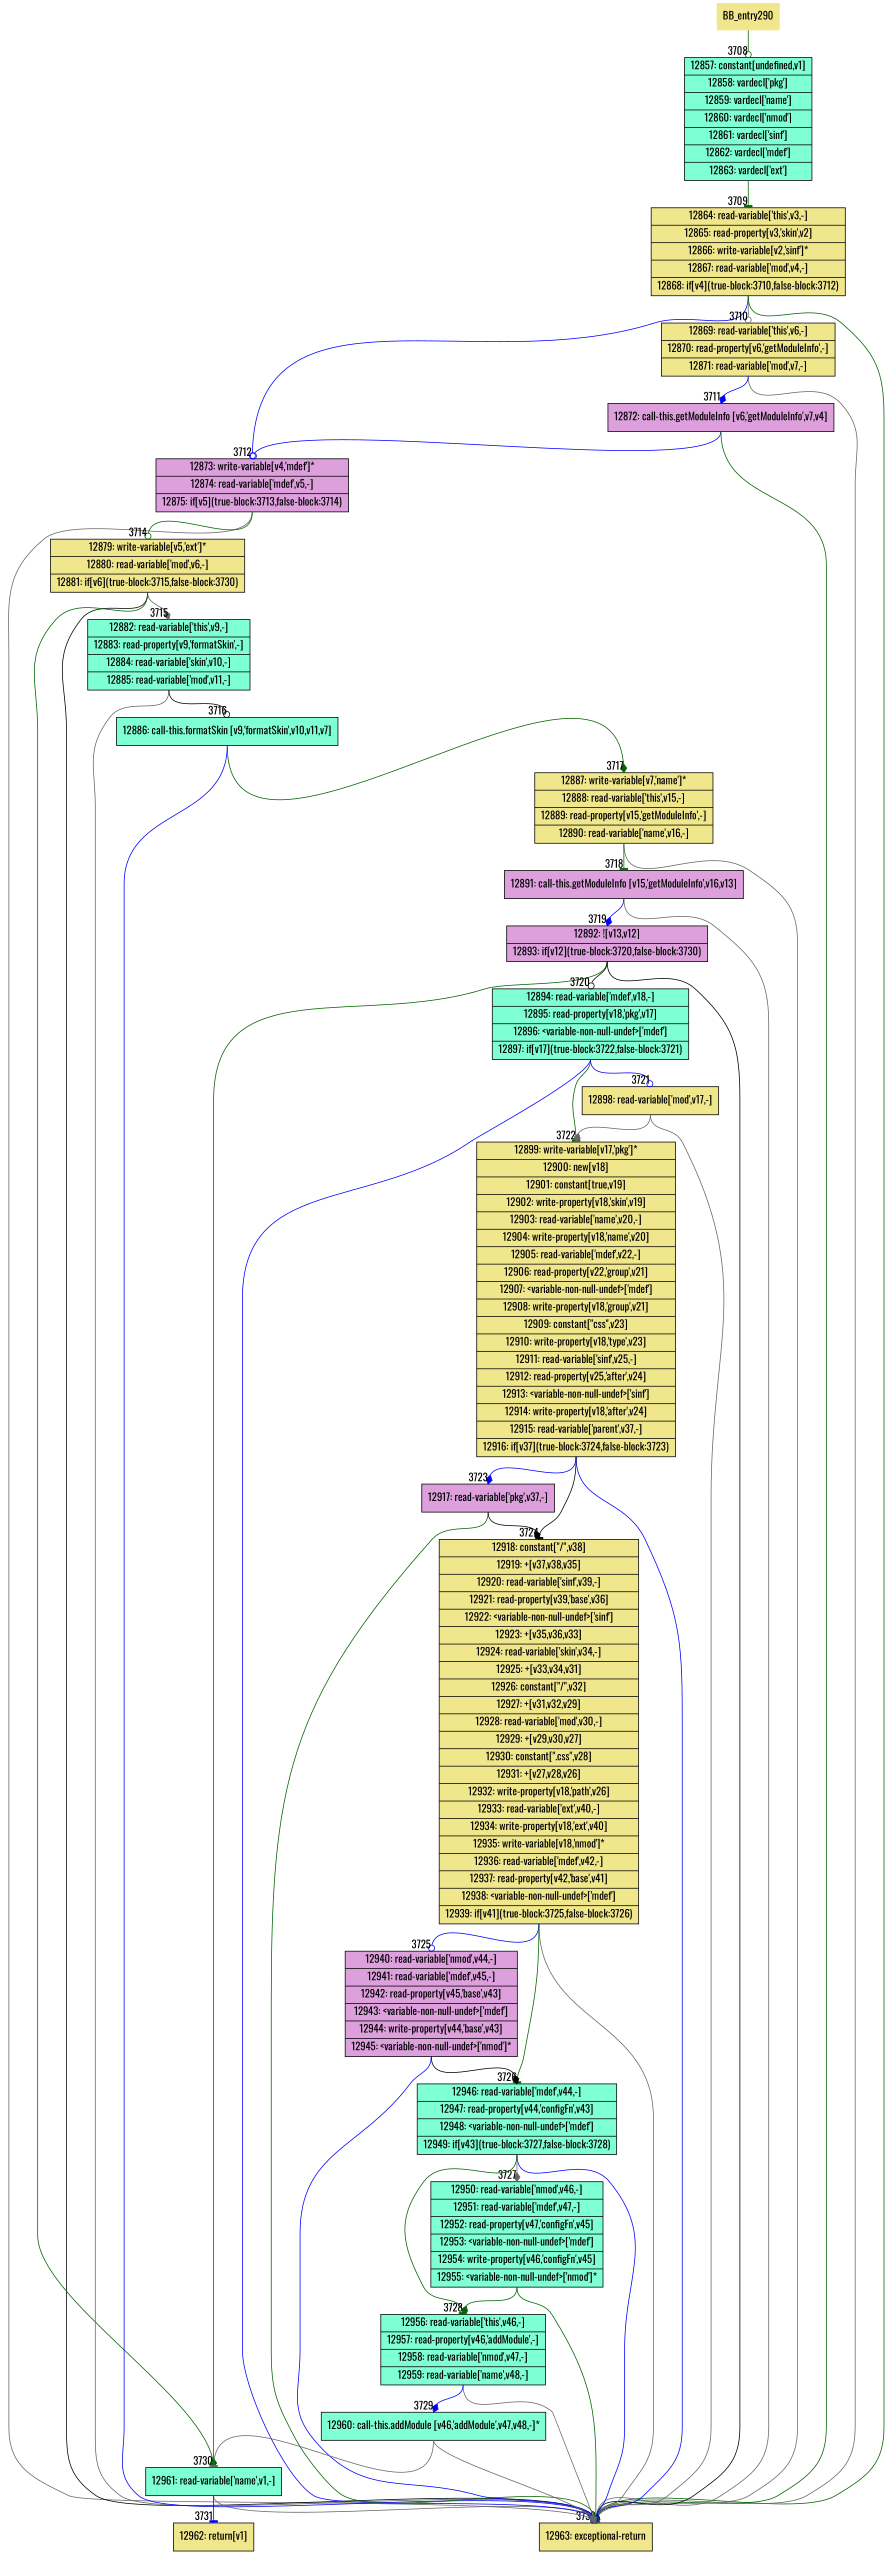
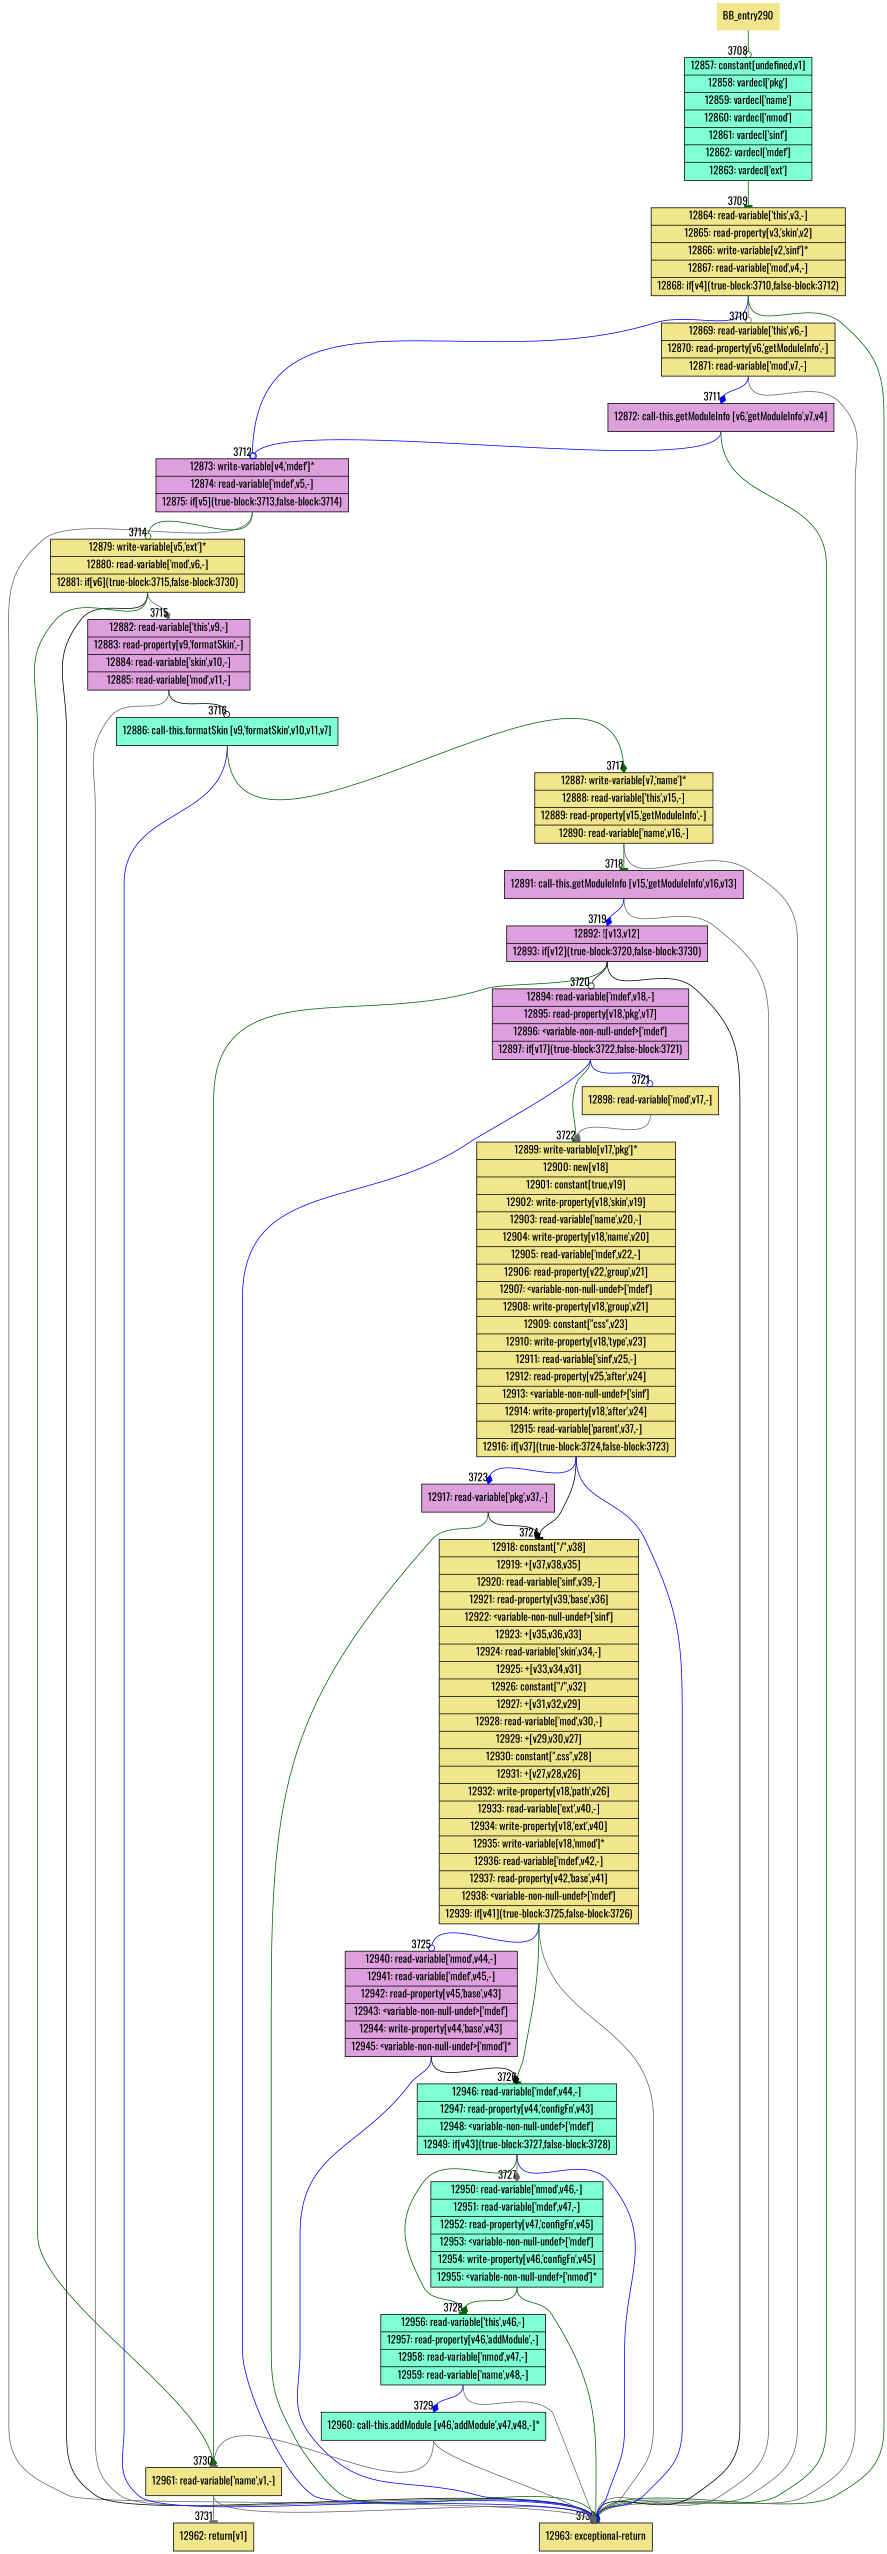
(169, 655) -> (169, 655)
(590, 1024) -> (590, 1024)
(711, 1840) -> none
(214, 2482) -> (214, 2482)
(214, 2511) -> (214, 2511)
